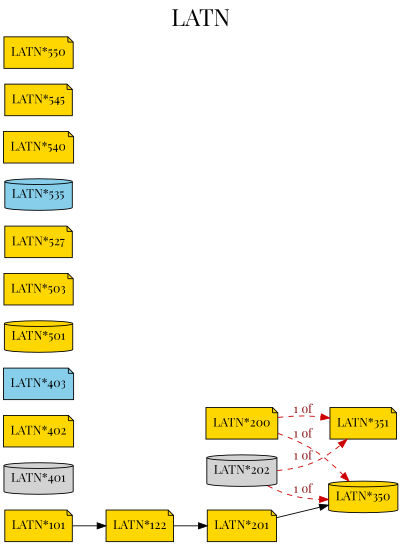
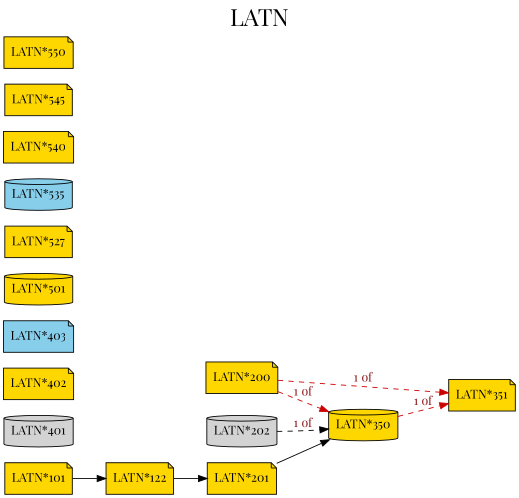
(39, 289) -> none
(311, 463) -> (419, 411)
(293, 496) -> (298, 431)
